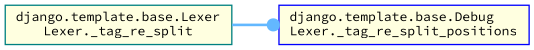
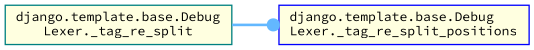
(119, 25) -> (119, 25)
